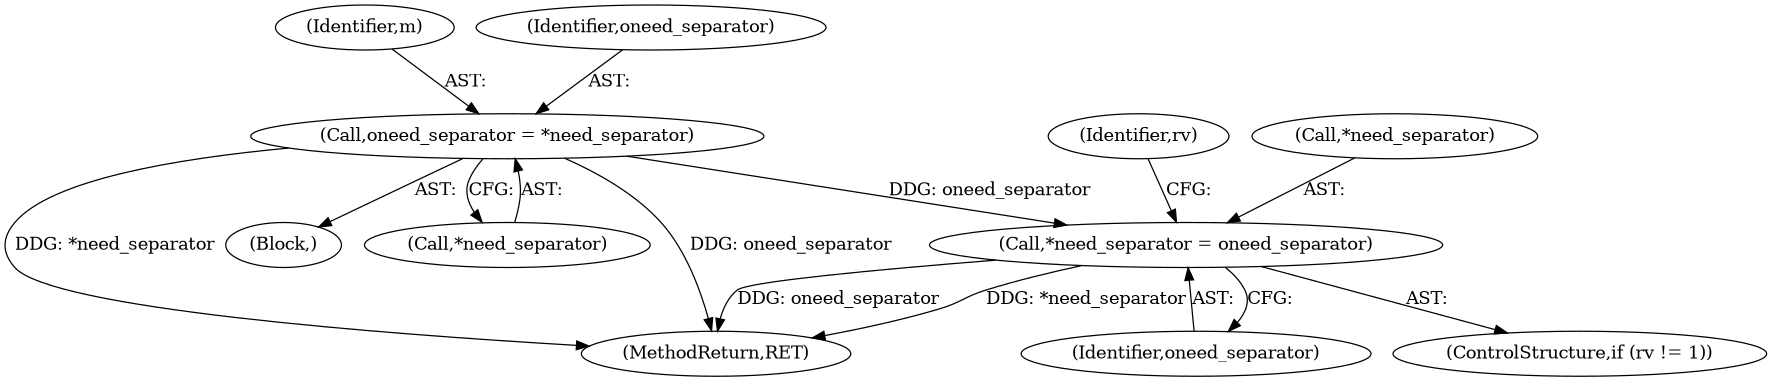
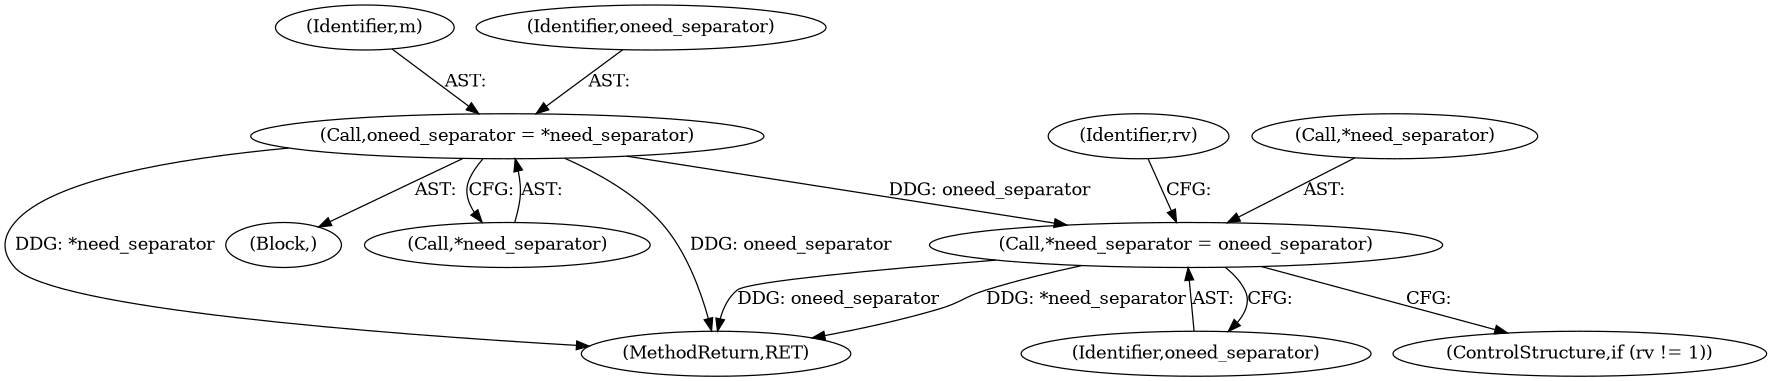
(1430, 299) -> (1432, 299)
